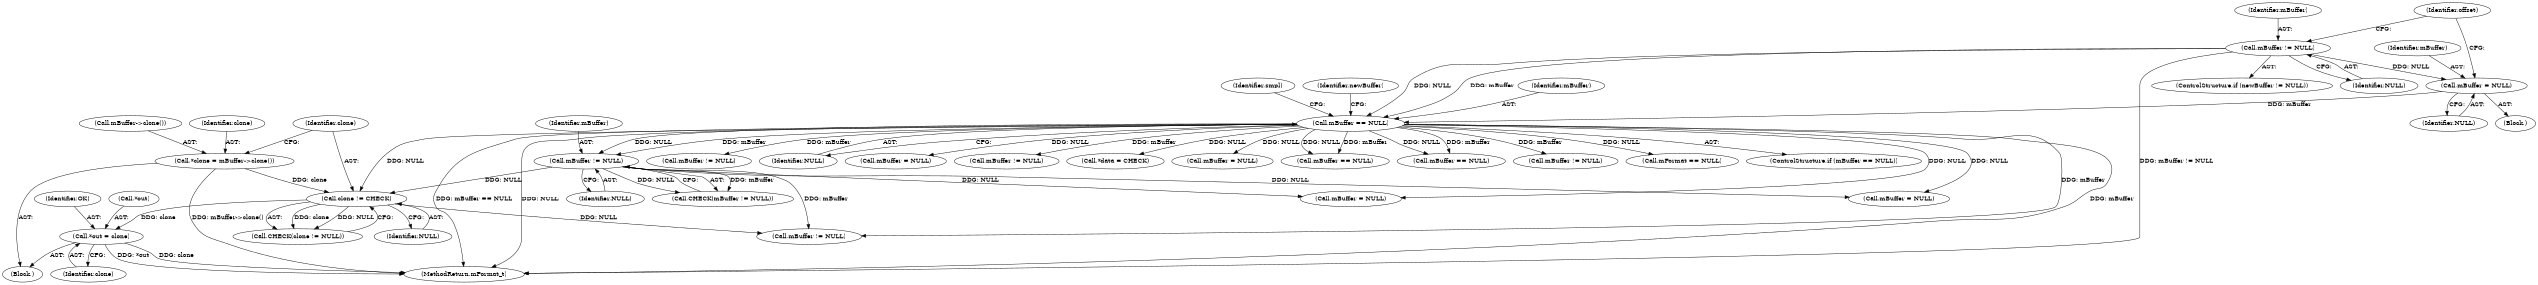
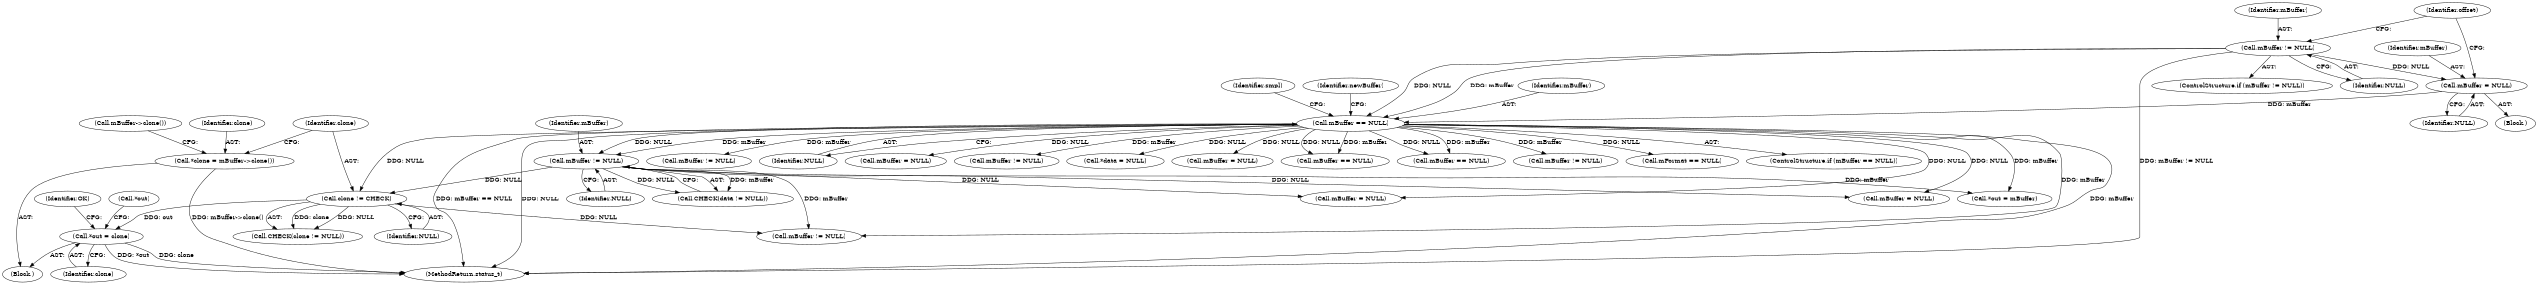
(2242, 86) -> (2242, 86)
(191, 142) -> (191, 142)
(1115, 161) -> (1115, 161)
(284, 181) -> none
(723, 199) -> (723, 199)
none -> (2005, 199)
(95, 218) -> (95, 218)
(123, 218) -> (123, 218)
(158, 218) -> (158, 218)
(369, 226) -> none
(464, 274) -> (464, 274)
